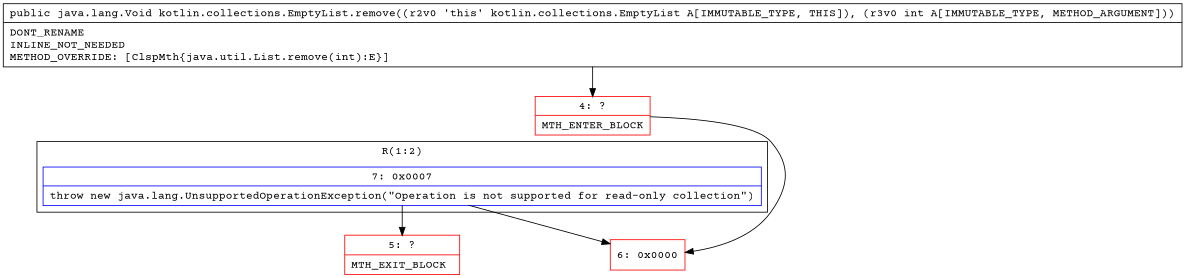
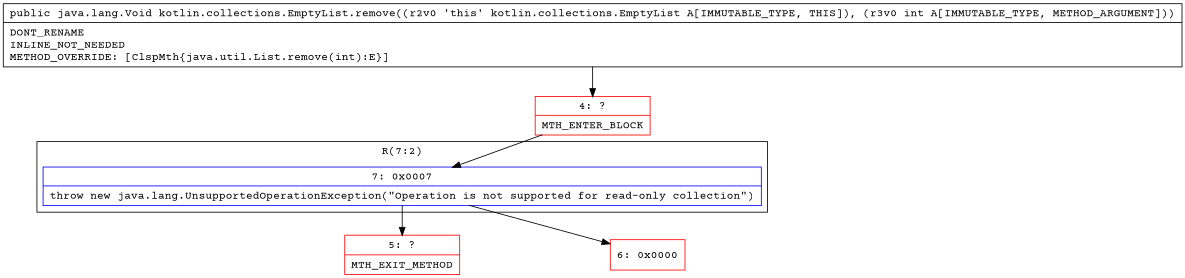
(402, 151) -> (402, 151)
(782, 159) -> (501, 150)
(399, 264) -> (402, 264)
